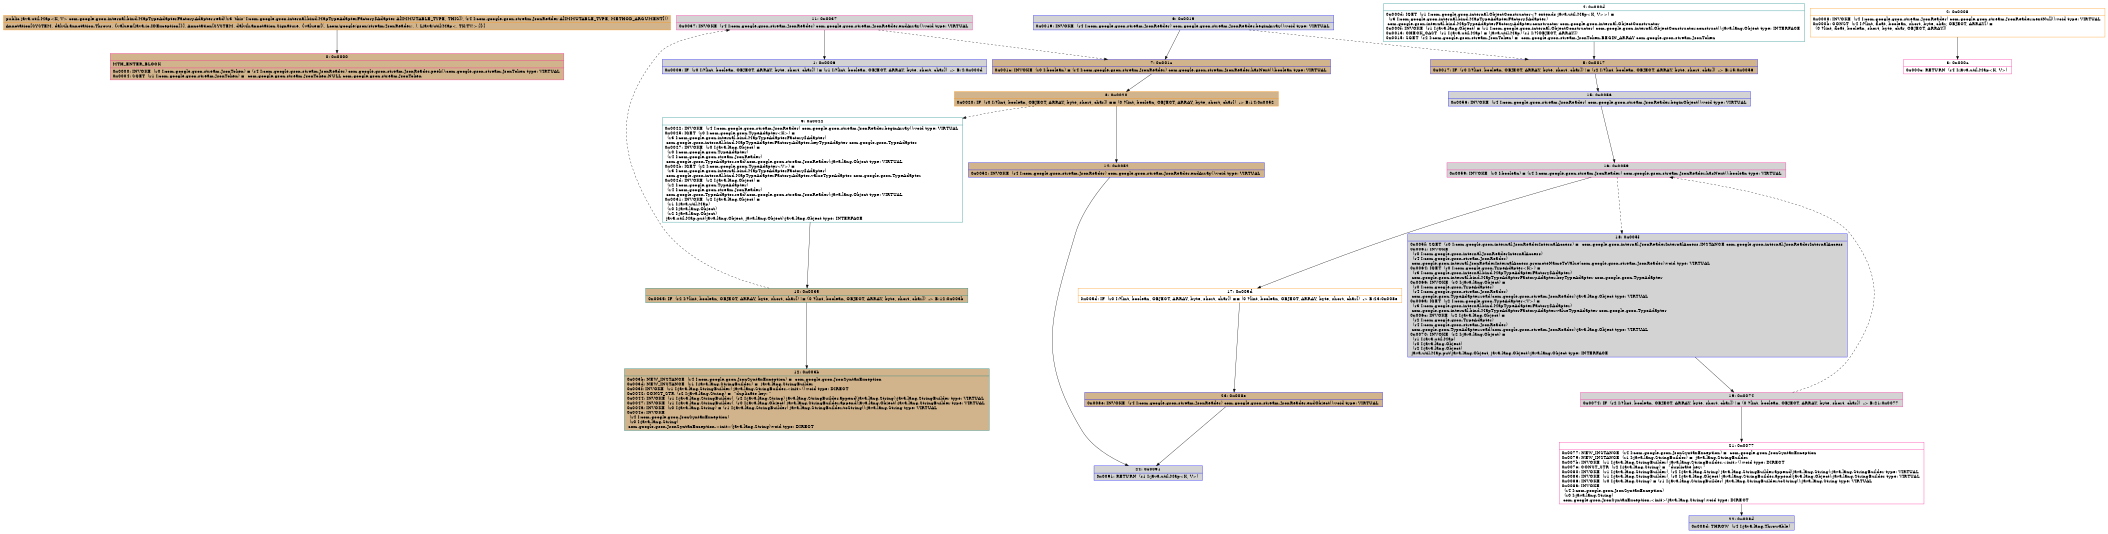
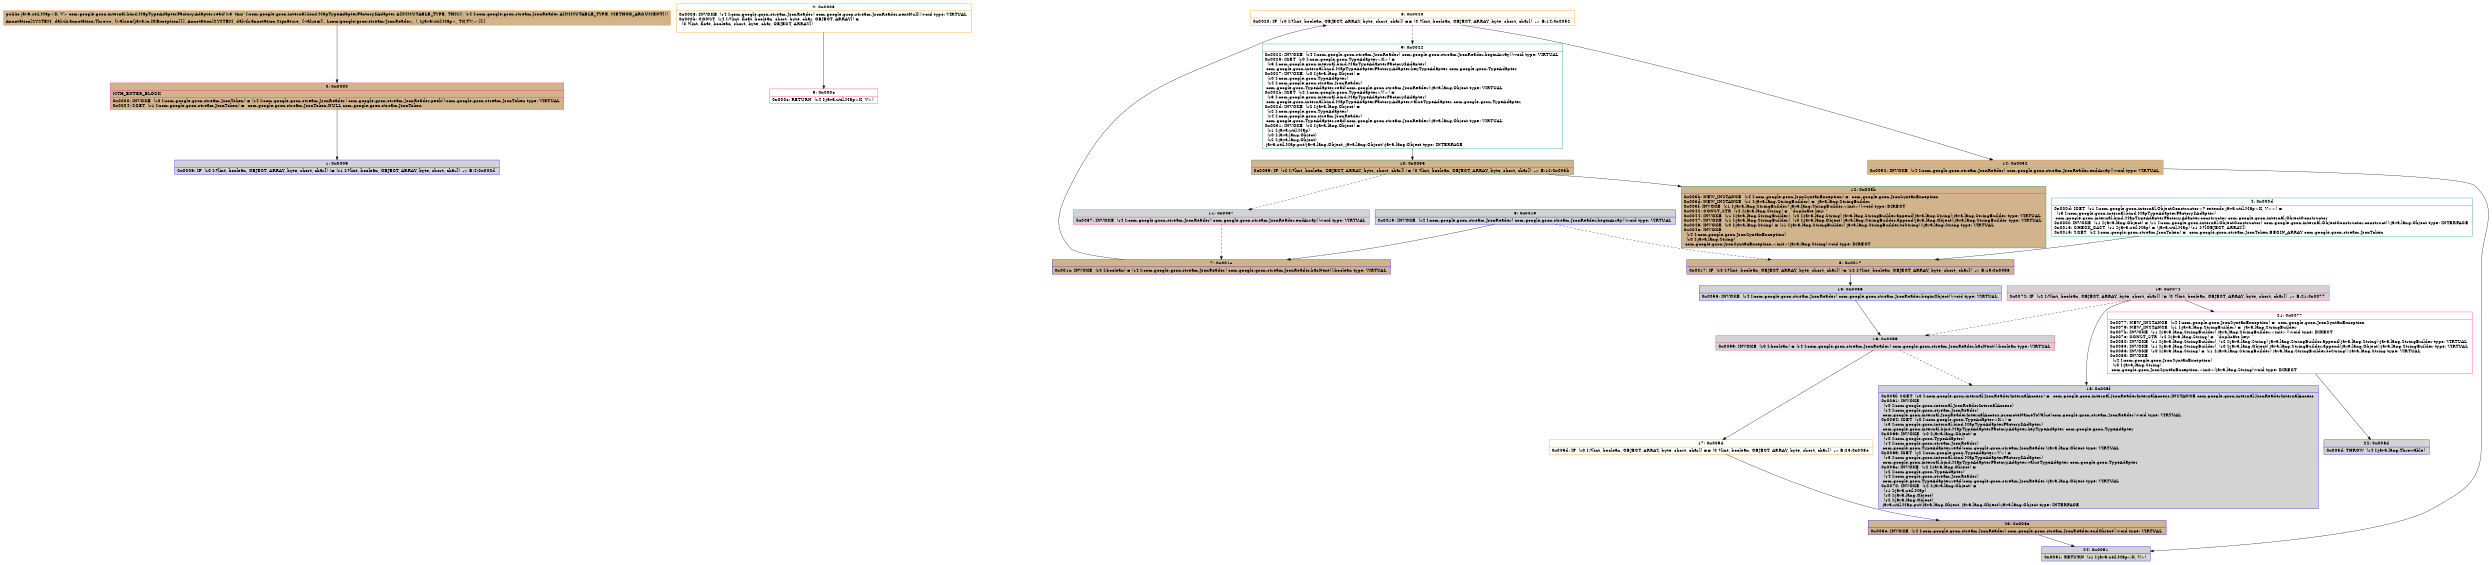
(824, 43) -> (337, 133)
(1116, 99) -> (1412, 18)
(1116, 170) -> (2015, 167)
(1713, 374) -> (2094, 331)
